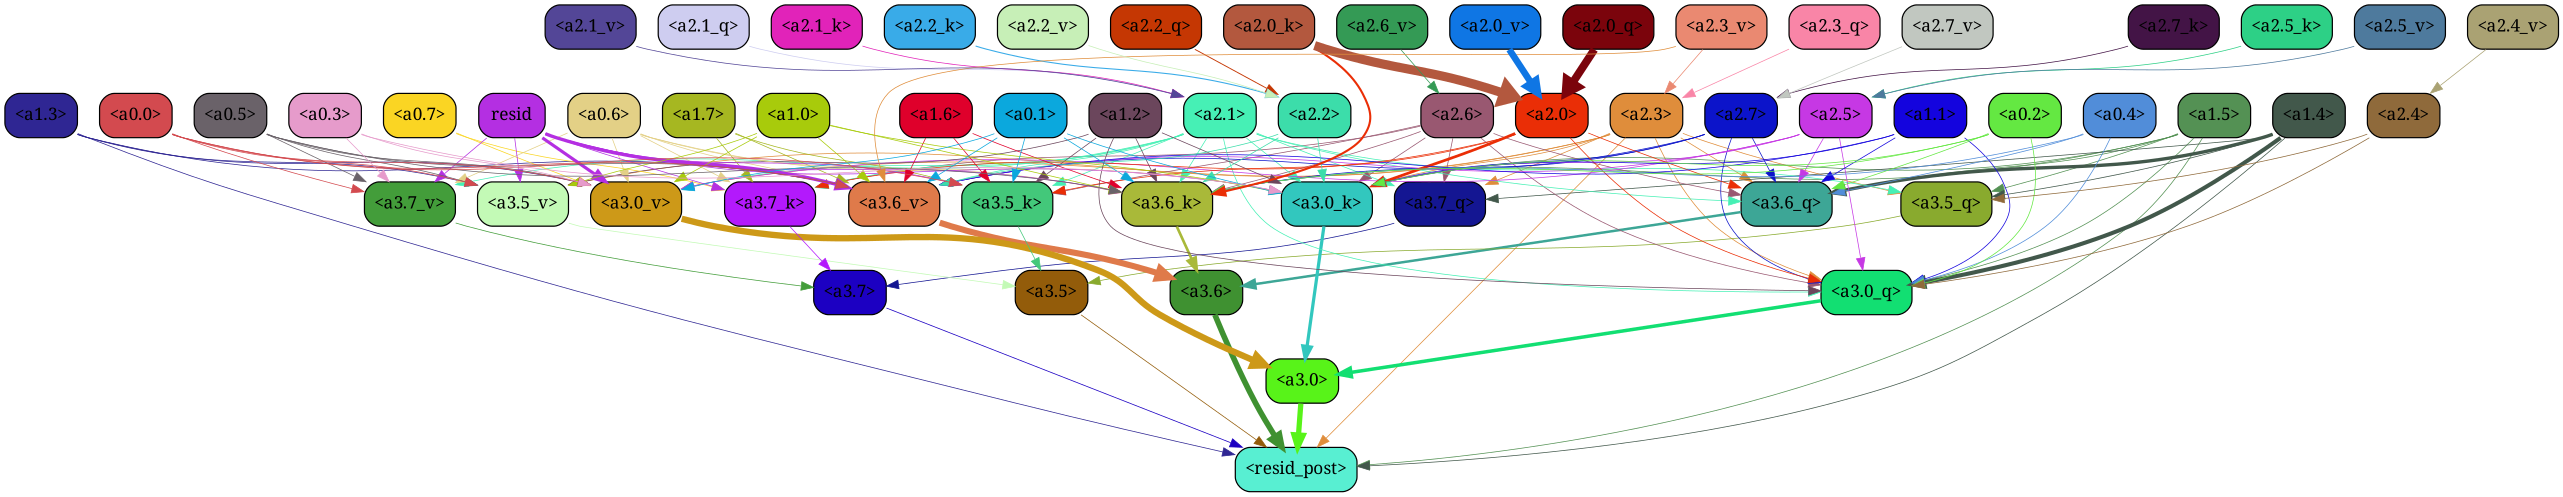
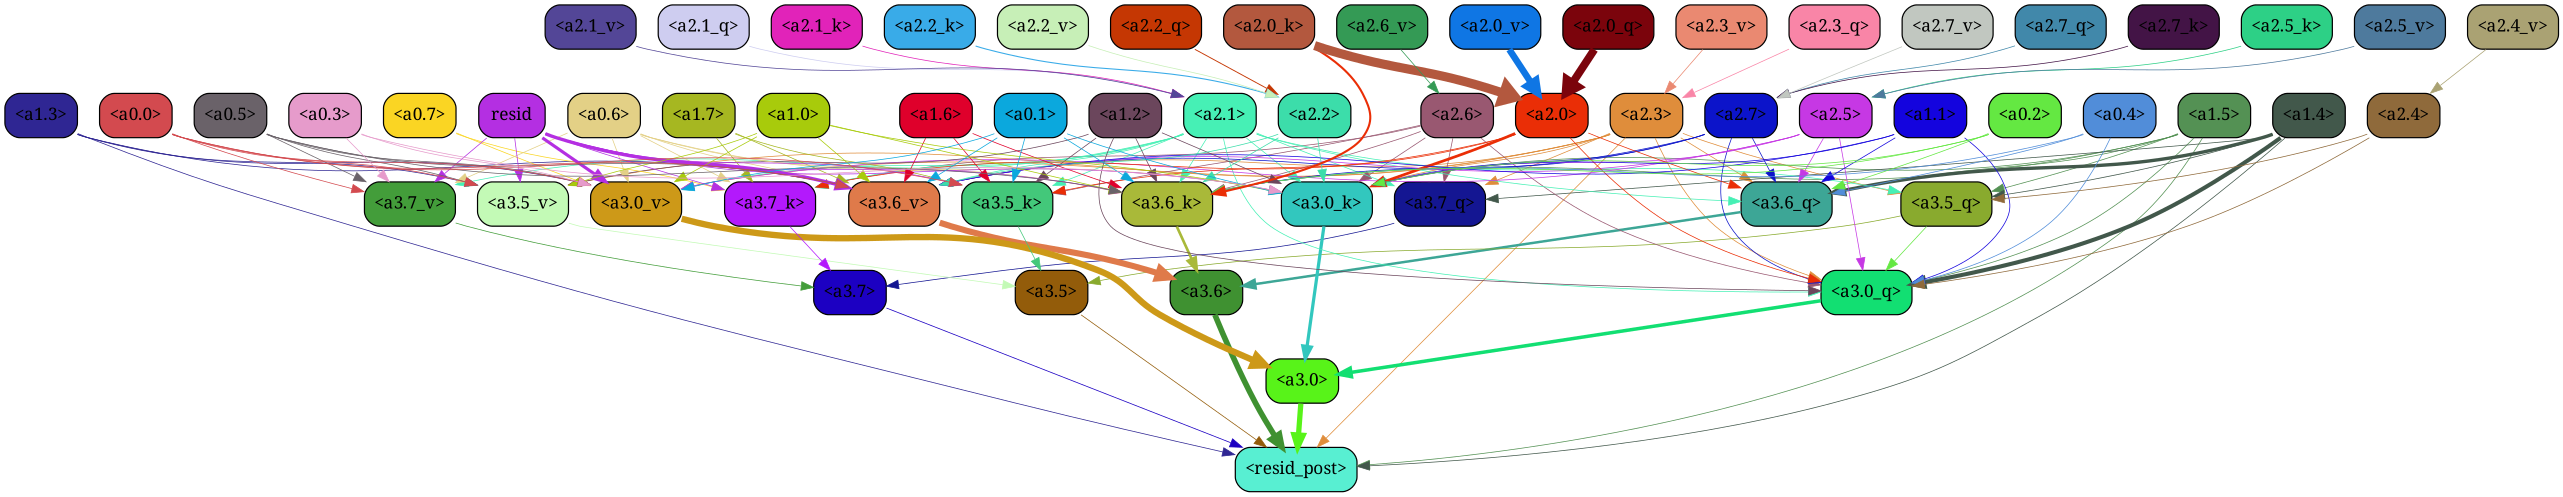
none -> (2061, 27)
(1240, 55) -> (1282, 164)
(1610, 167) -> none
(2015, 236) -> (1911, 244)
